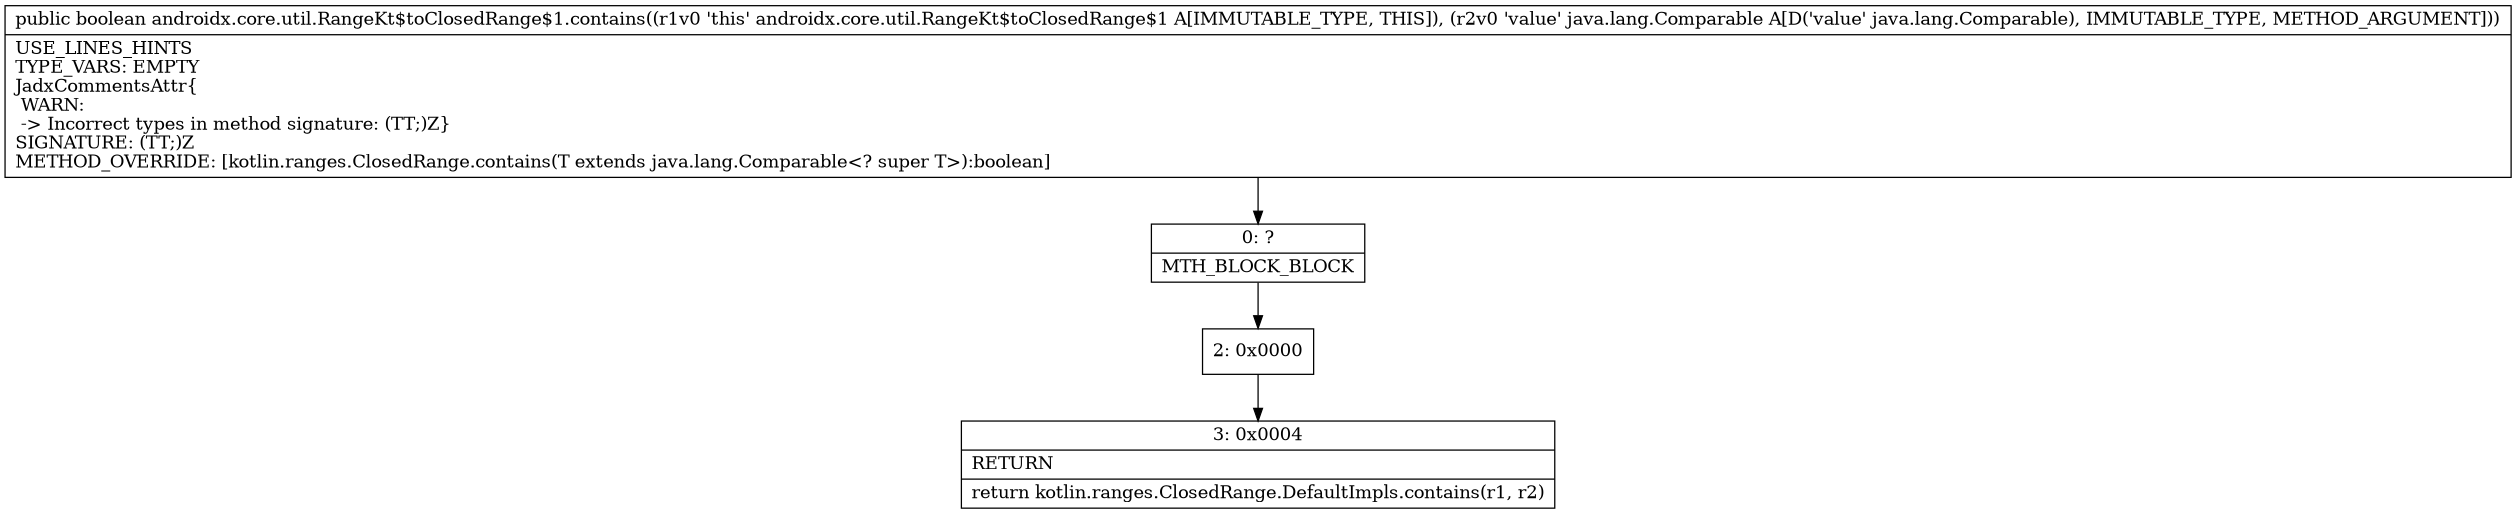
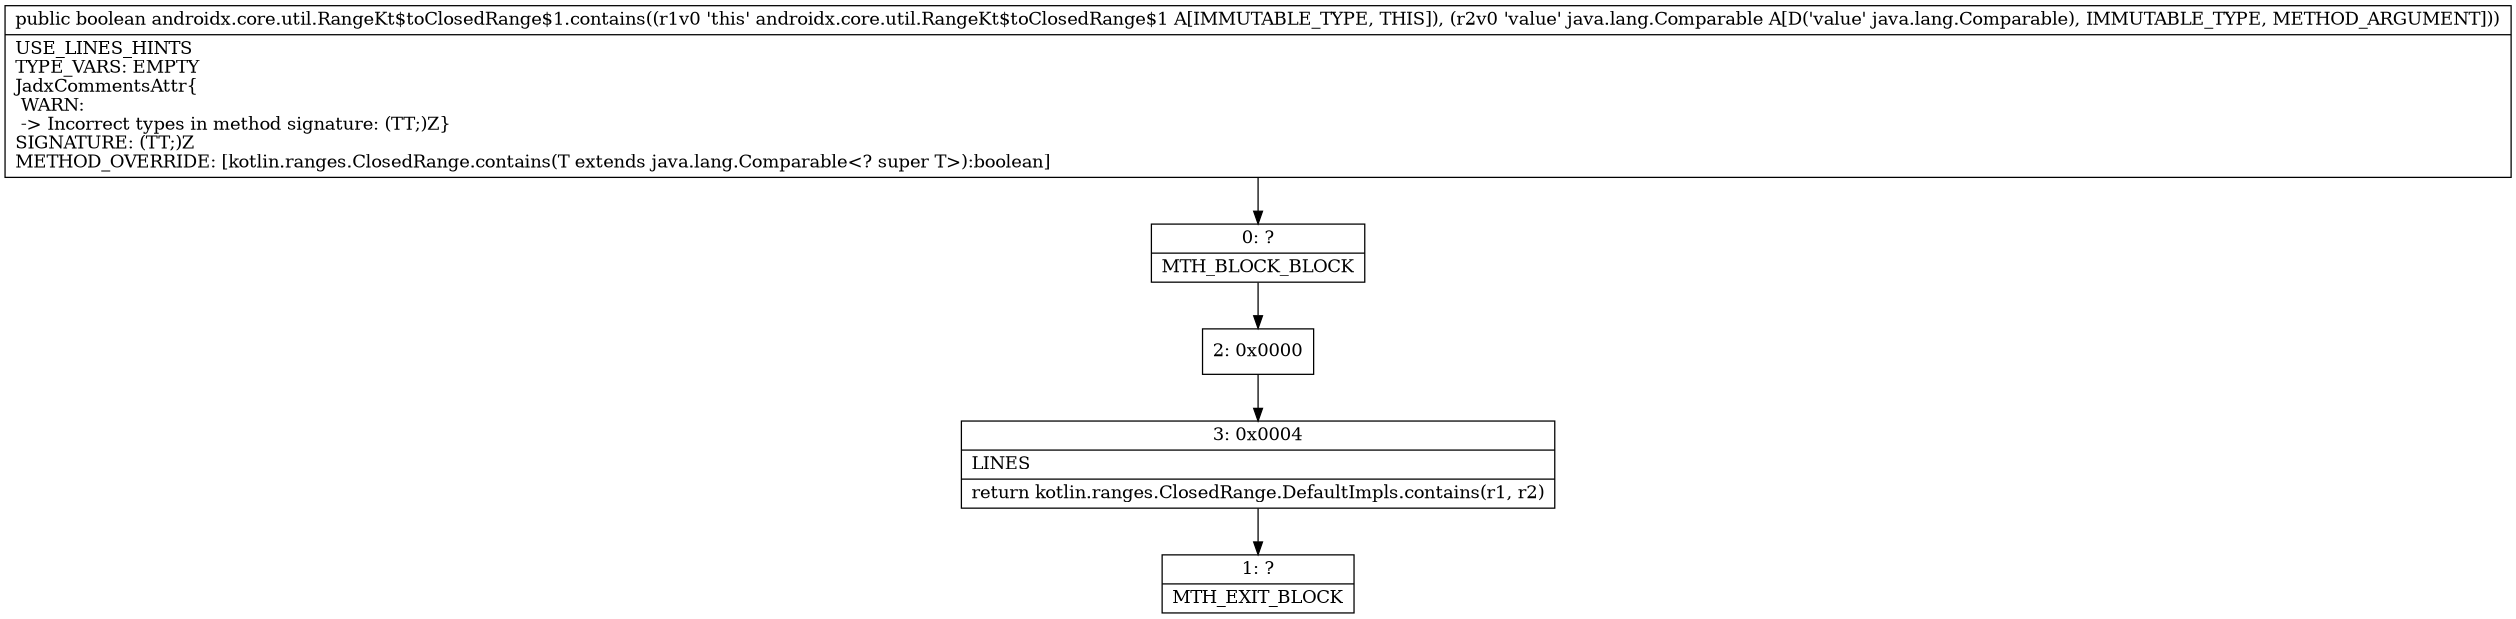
(1013, 464) -> (1001, 464)
none -> (1258, 584)
